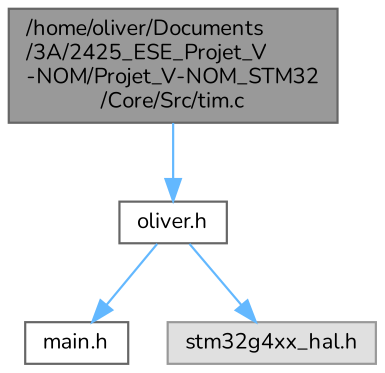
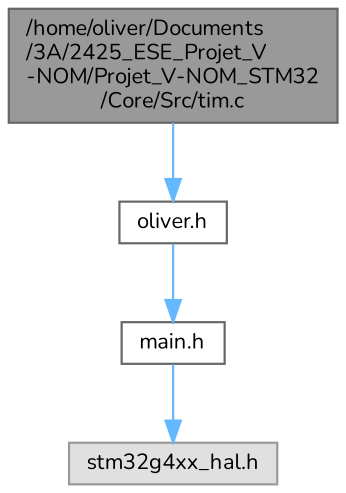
(215, 274) -> (173, 392)
